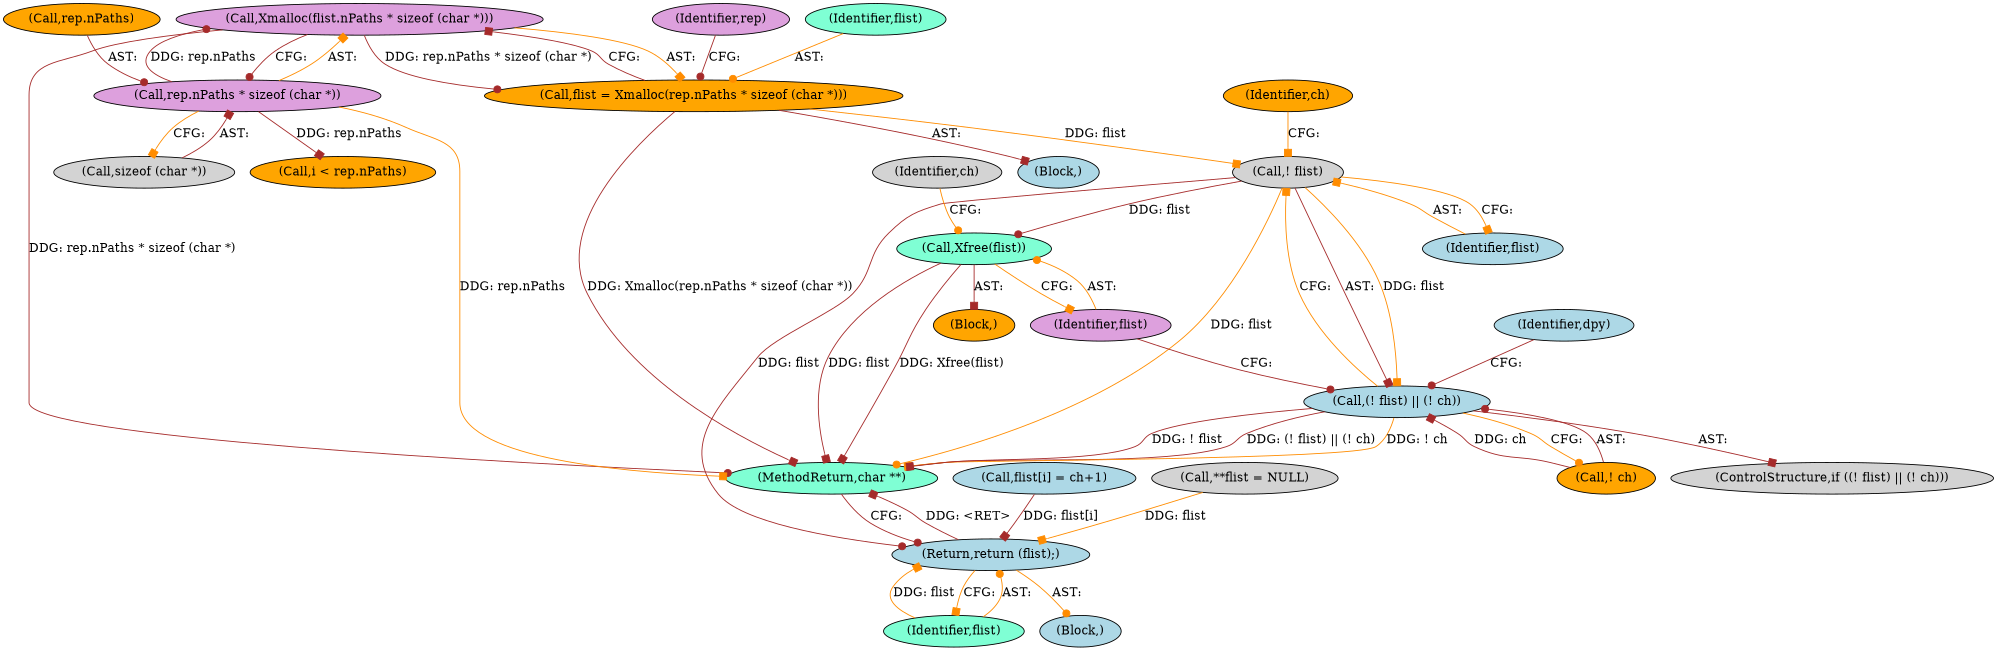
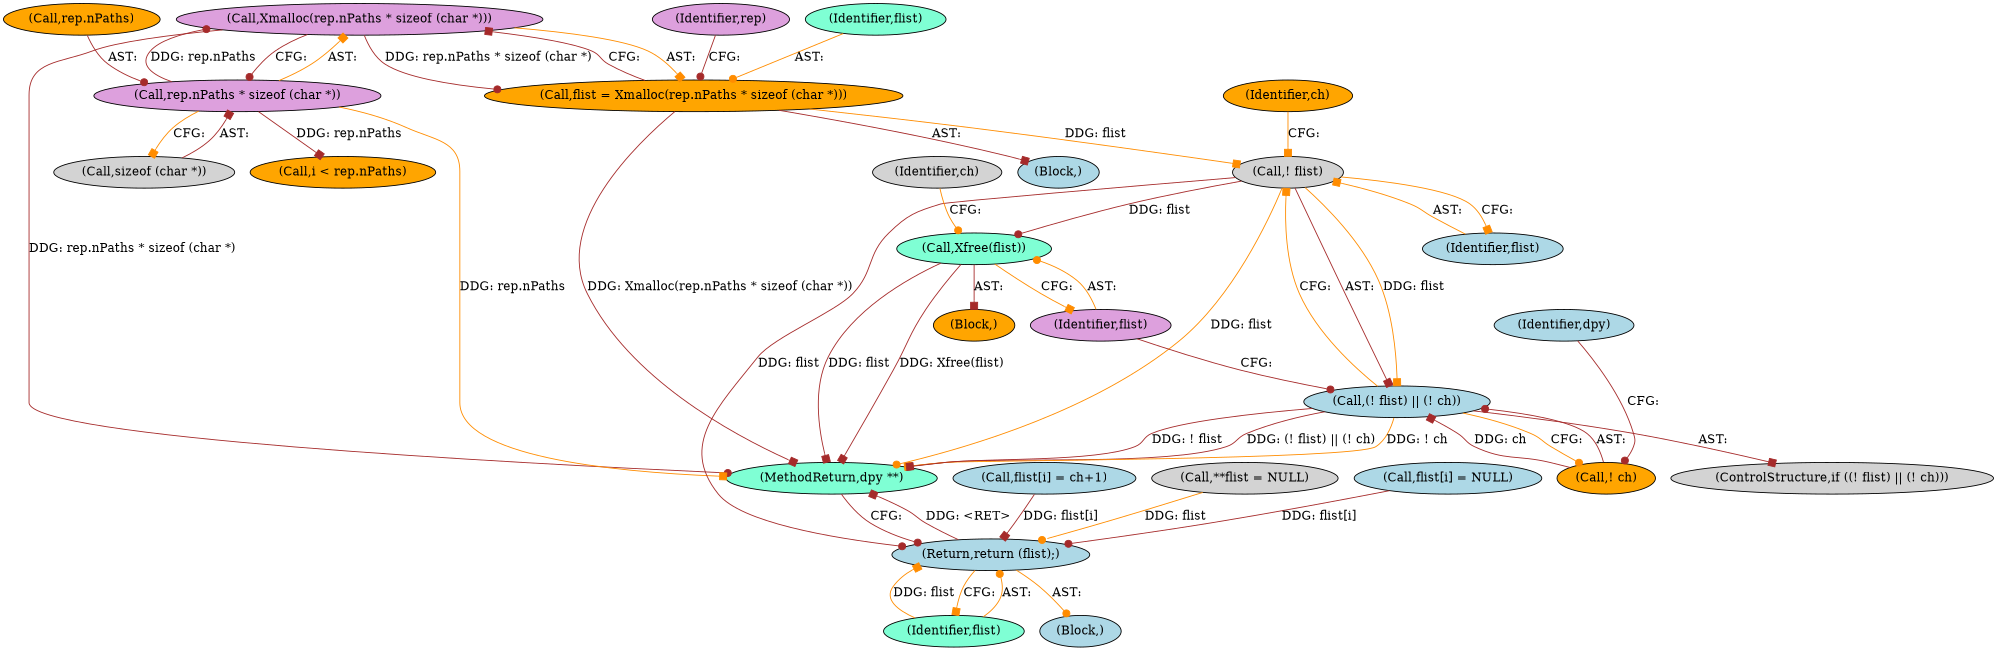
(360, 19) -> (360, 19)
(1484, 362) -> (1617, 396)
(832, 478) -> (832, 478)
none -> (1448, 478)
(1125, 516) -> (1125, 516)
